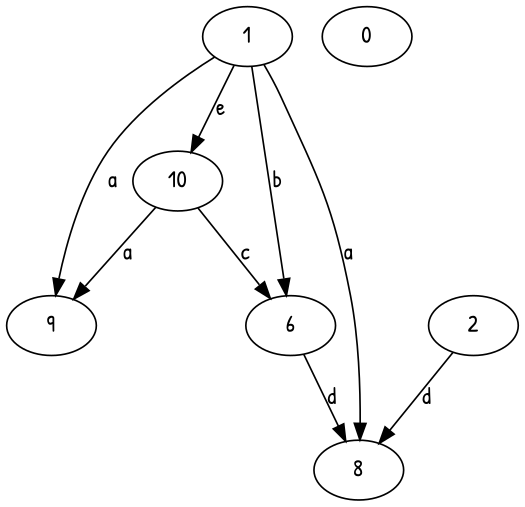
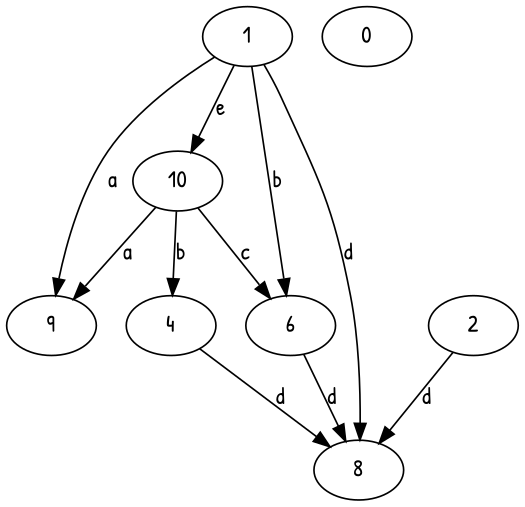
(349, 253) -> (349, 253)
none -> (171, 326)
